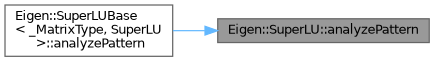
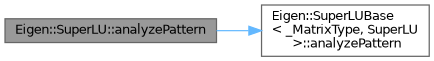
(189, 31) -> (233, 31)
